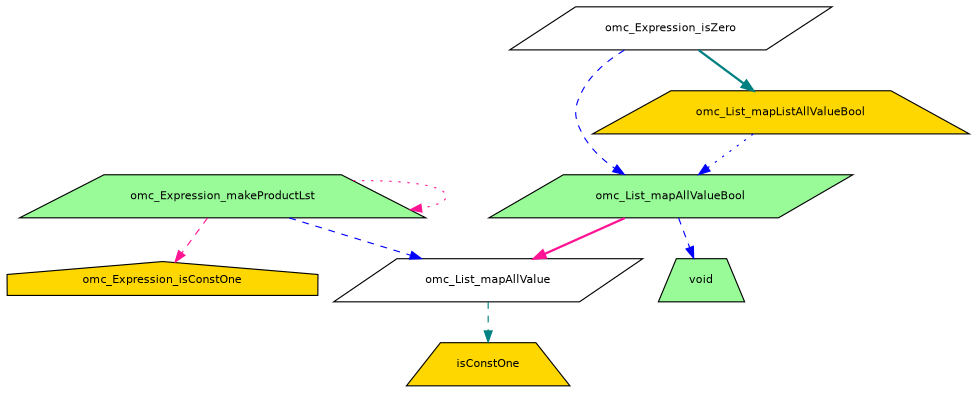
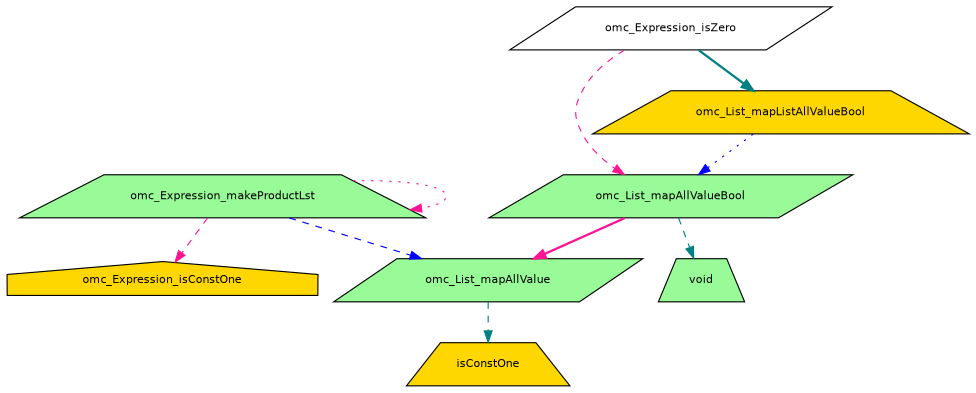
(576, 107) -> (576, 107)
(684, 233) -> (684, 233)
(488, 280) -> (488, 280)
